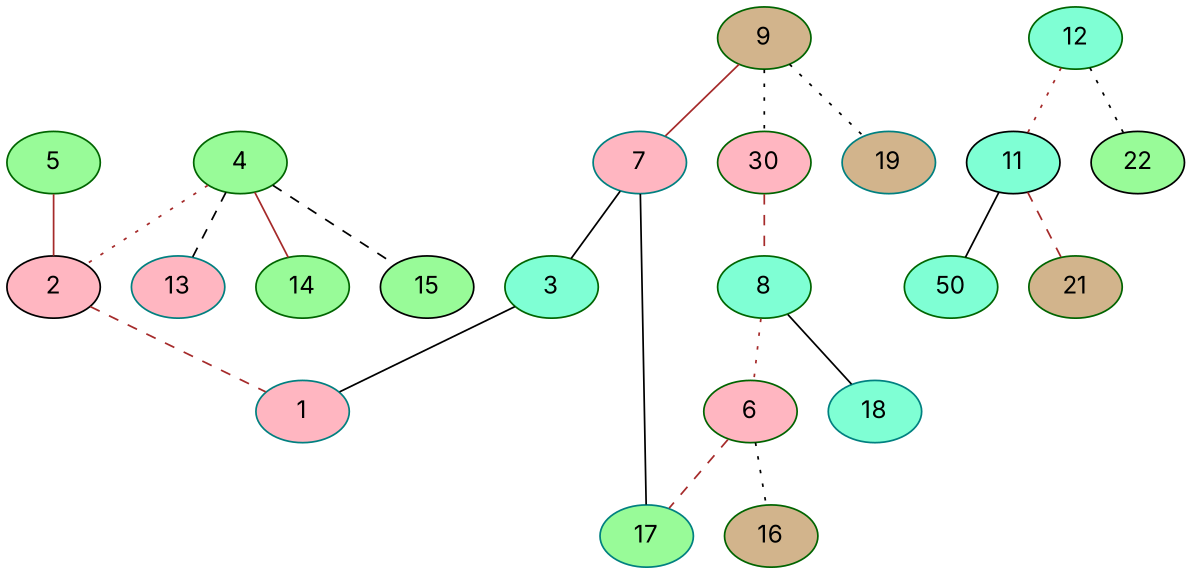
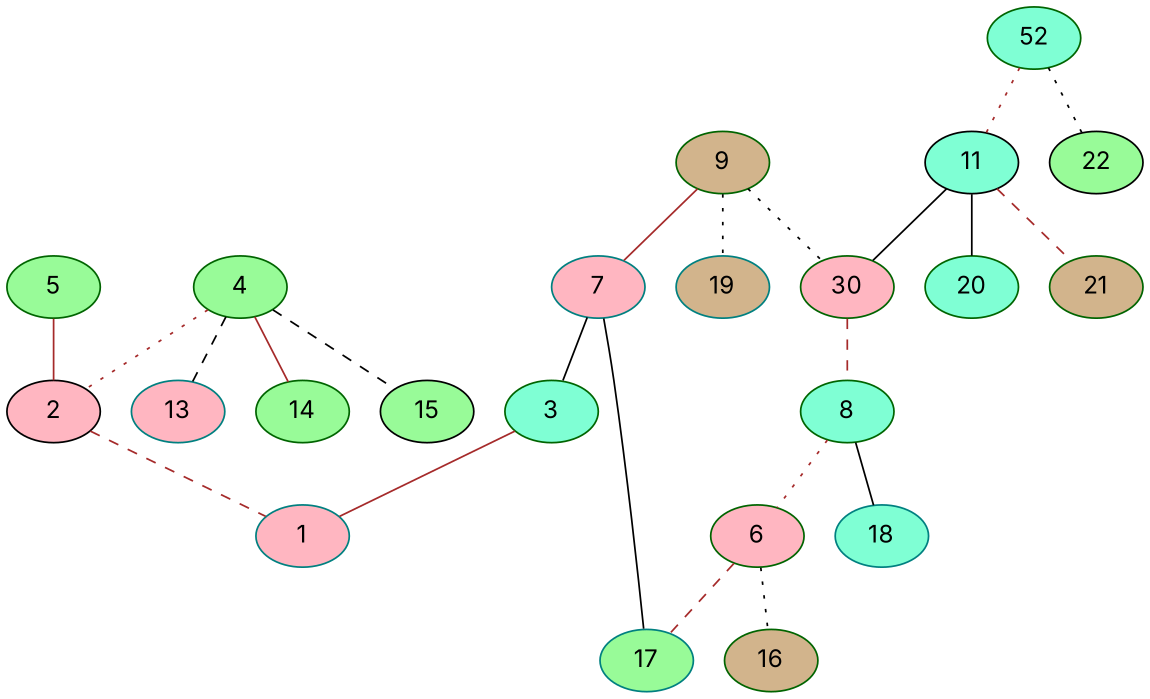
(1076, 38) -> (1034, 38)
none -> (910, 225)
(951, 287) -> (972, 287)
(427, 349) -> (427, 474)
